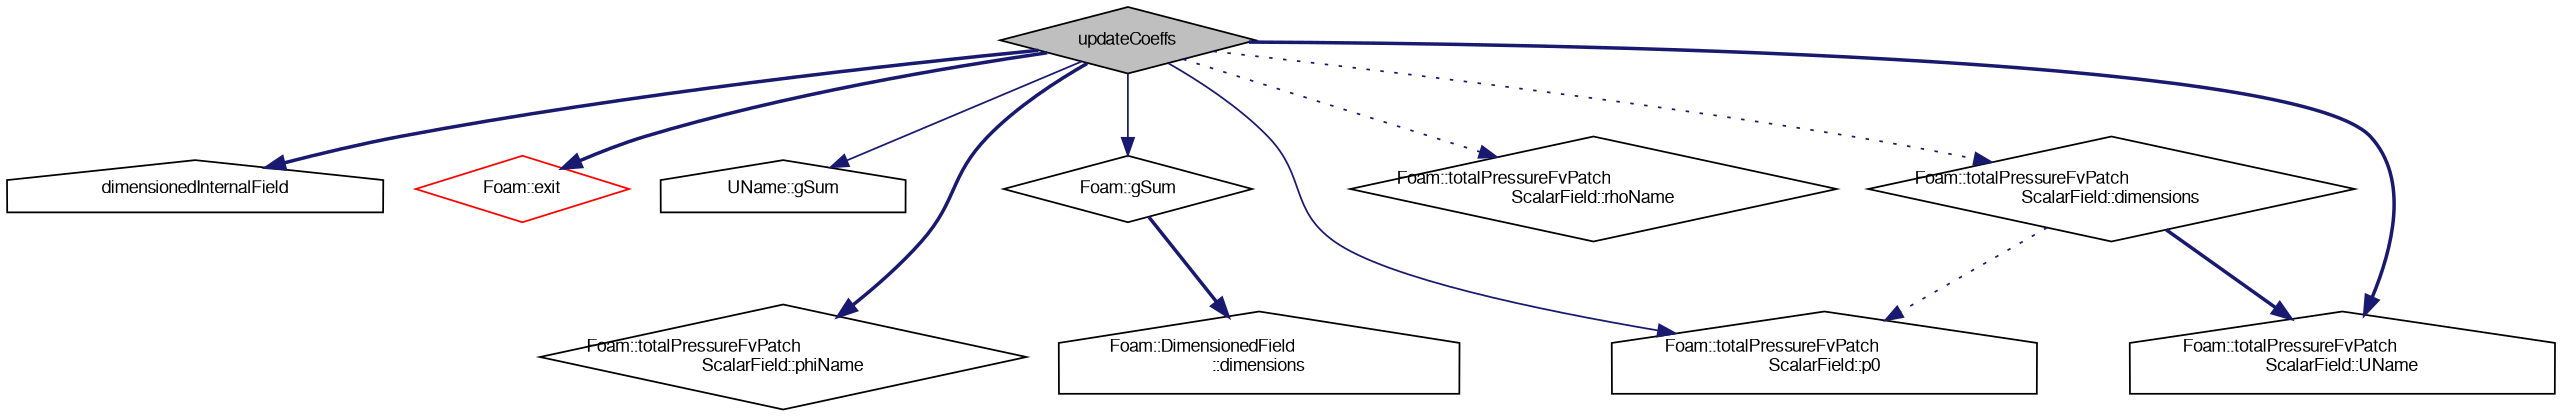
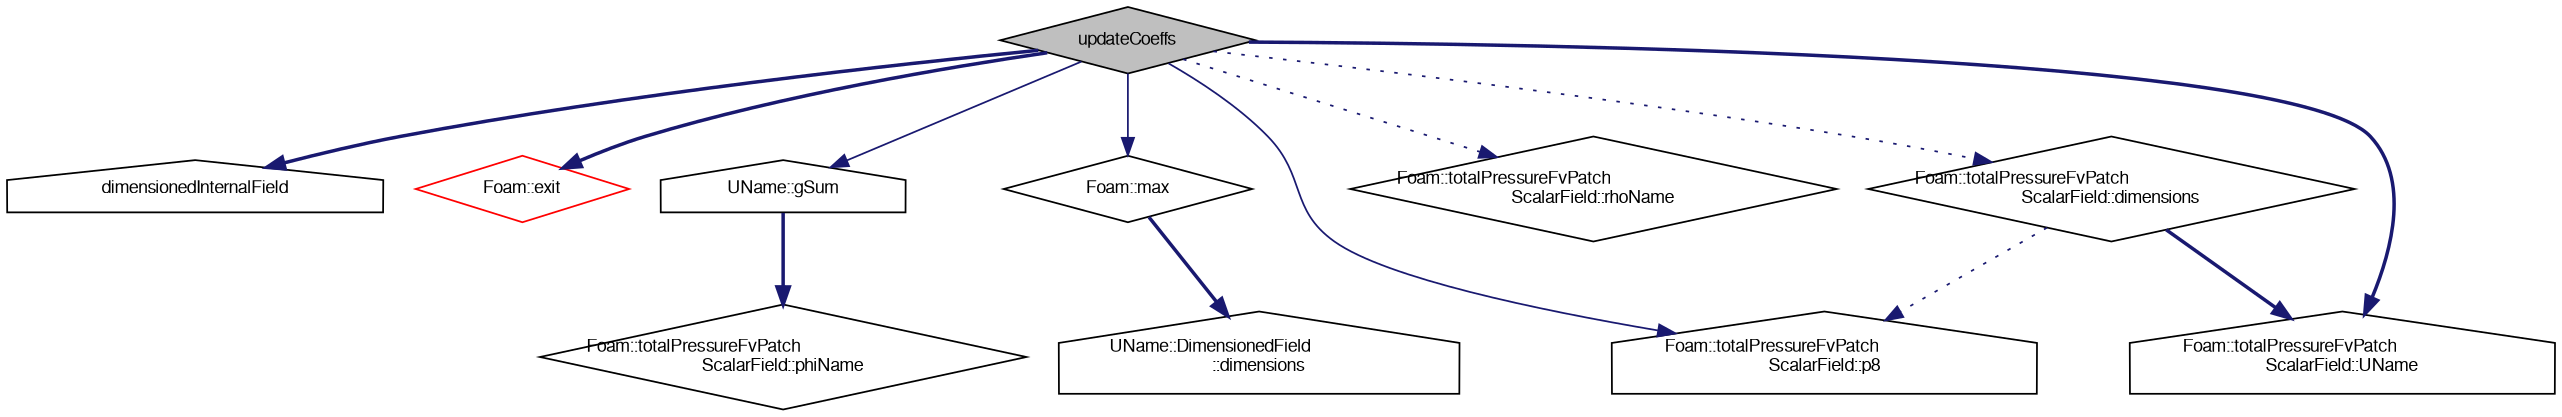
(960, 175) -> (783, 250)
(1128, 189) -> (1128, 189)
(1259, 357) -> (1259, 357)
(1824, 357) -> (1824, 357)
